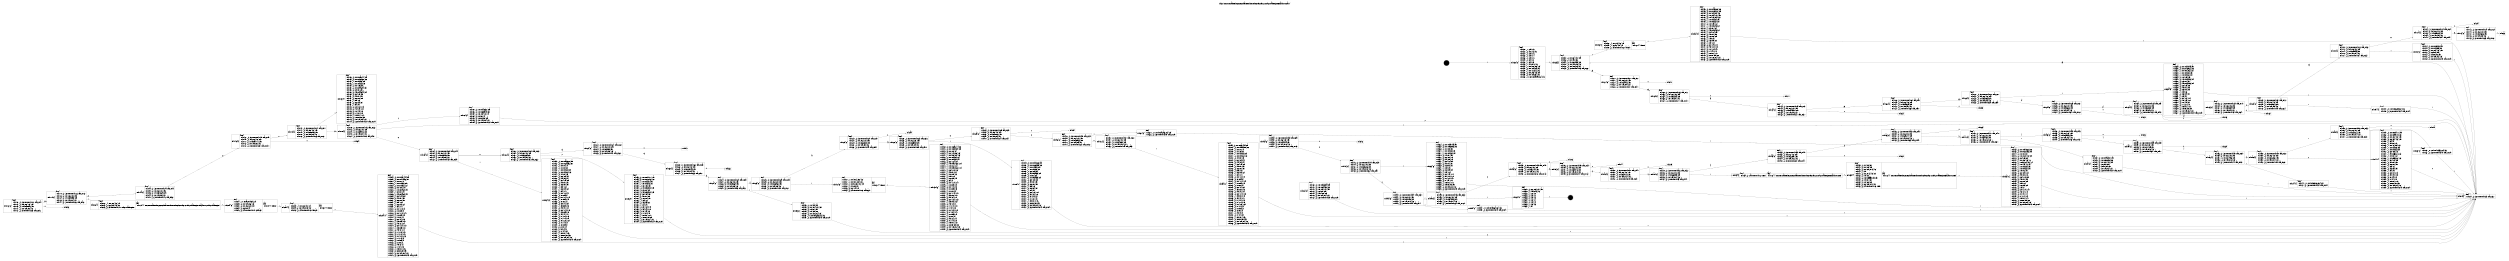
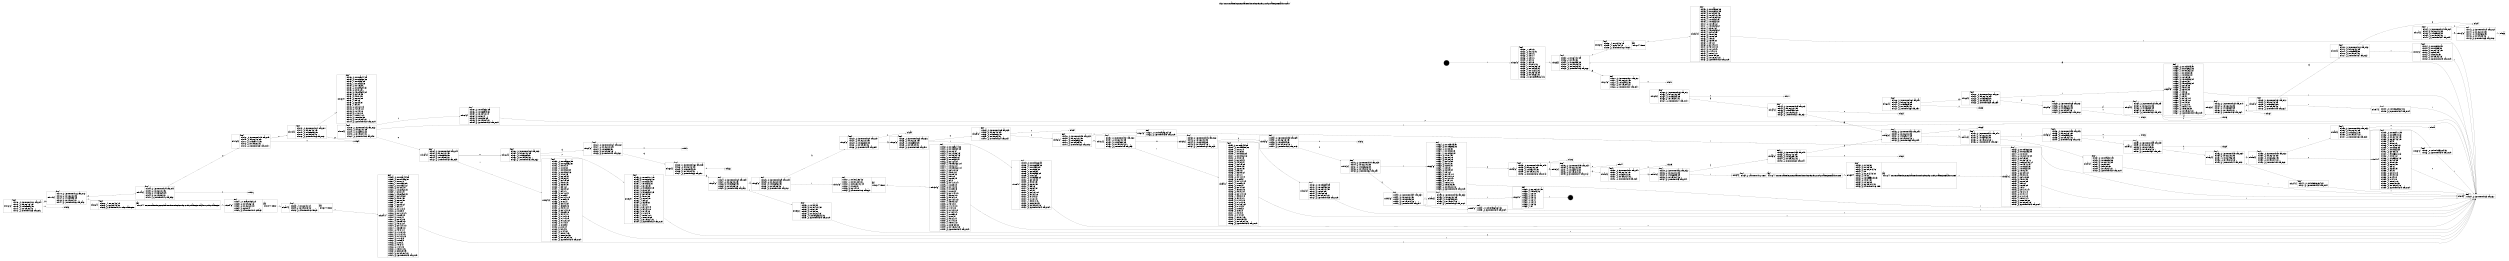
(2391, 42) -> (2413, 25)
(1644, 89) -> none
(1844, 107) -> (1844, 123)
(332, 132) -> (340, 139)
none -> (1198, 142)
(1487, 184) -> (1487, 168)
none -> (251, 193)
